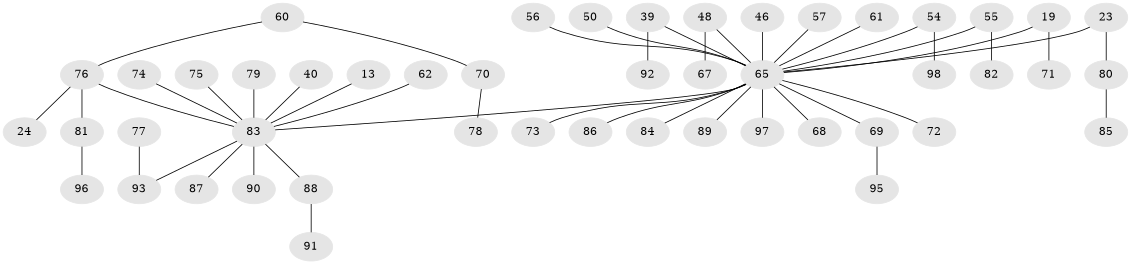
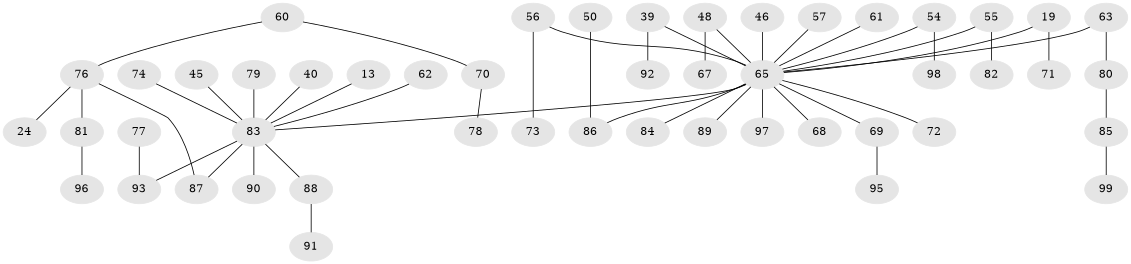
(1106, 18) -> (1106, 18)
(641, 39) -> (591, 75)
(197, 75) -> (197, 75)
(648, 103) -> (533, 75)
(166, 108) -> (162, 115)
none -> (1106, 189)
